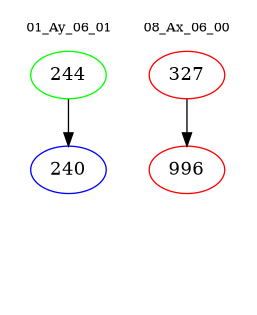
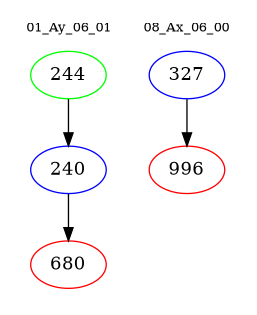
(187, 75) -> (187, 75)
none -> (68, 265)
